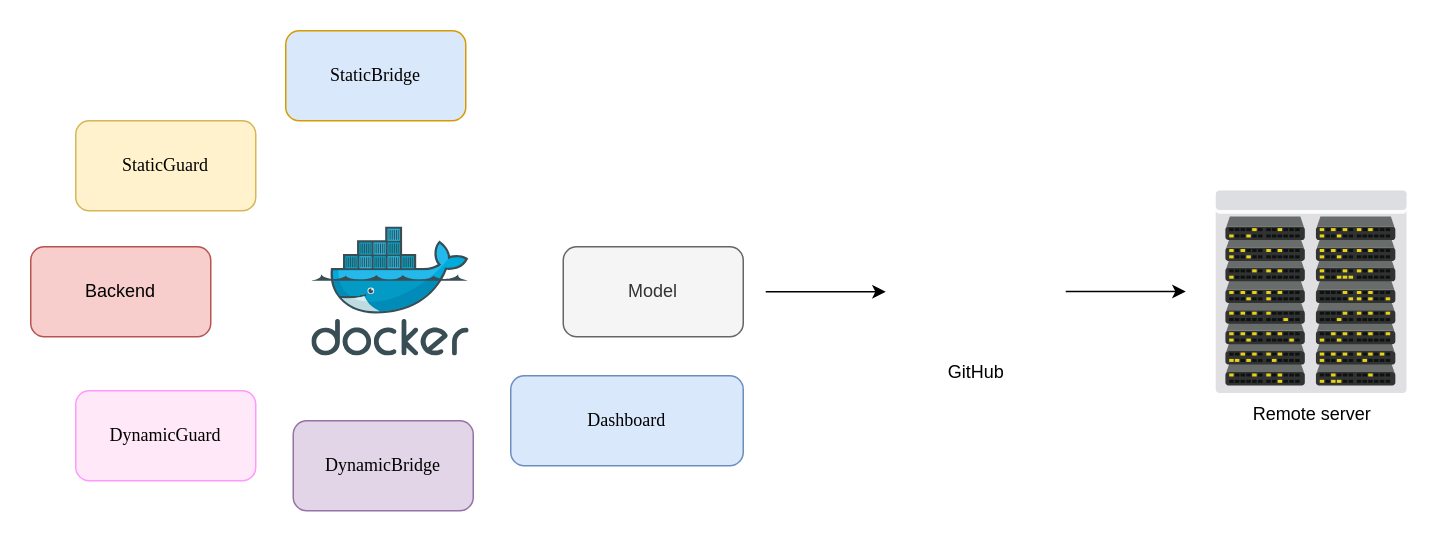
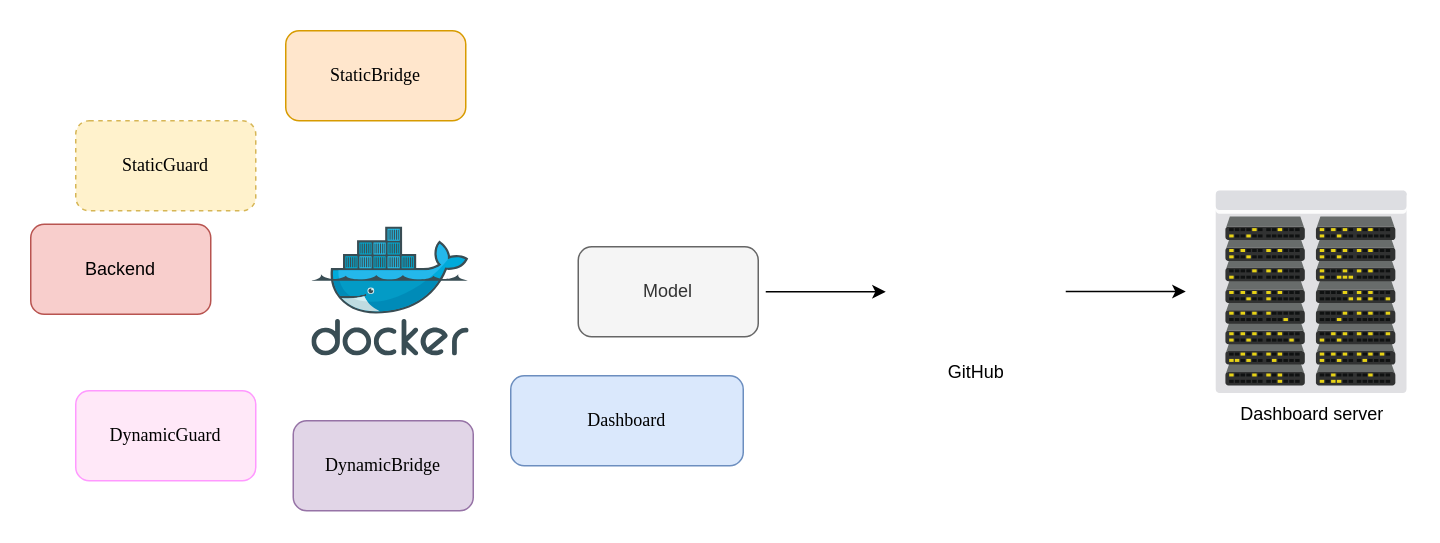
(376, 76) -> (376, 76)
(166, 166) -> (166, 166)
(121, 292) -> (121, 269)
(653, 292) -> (668, 292)
(1313, 415) -> (1313, 415)
